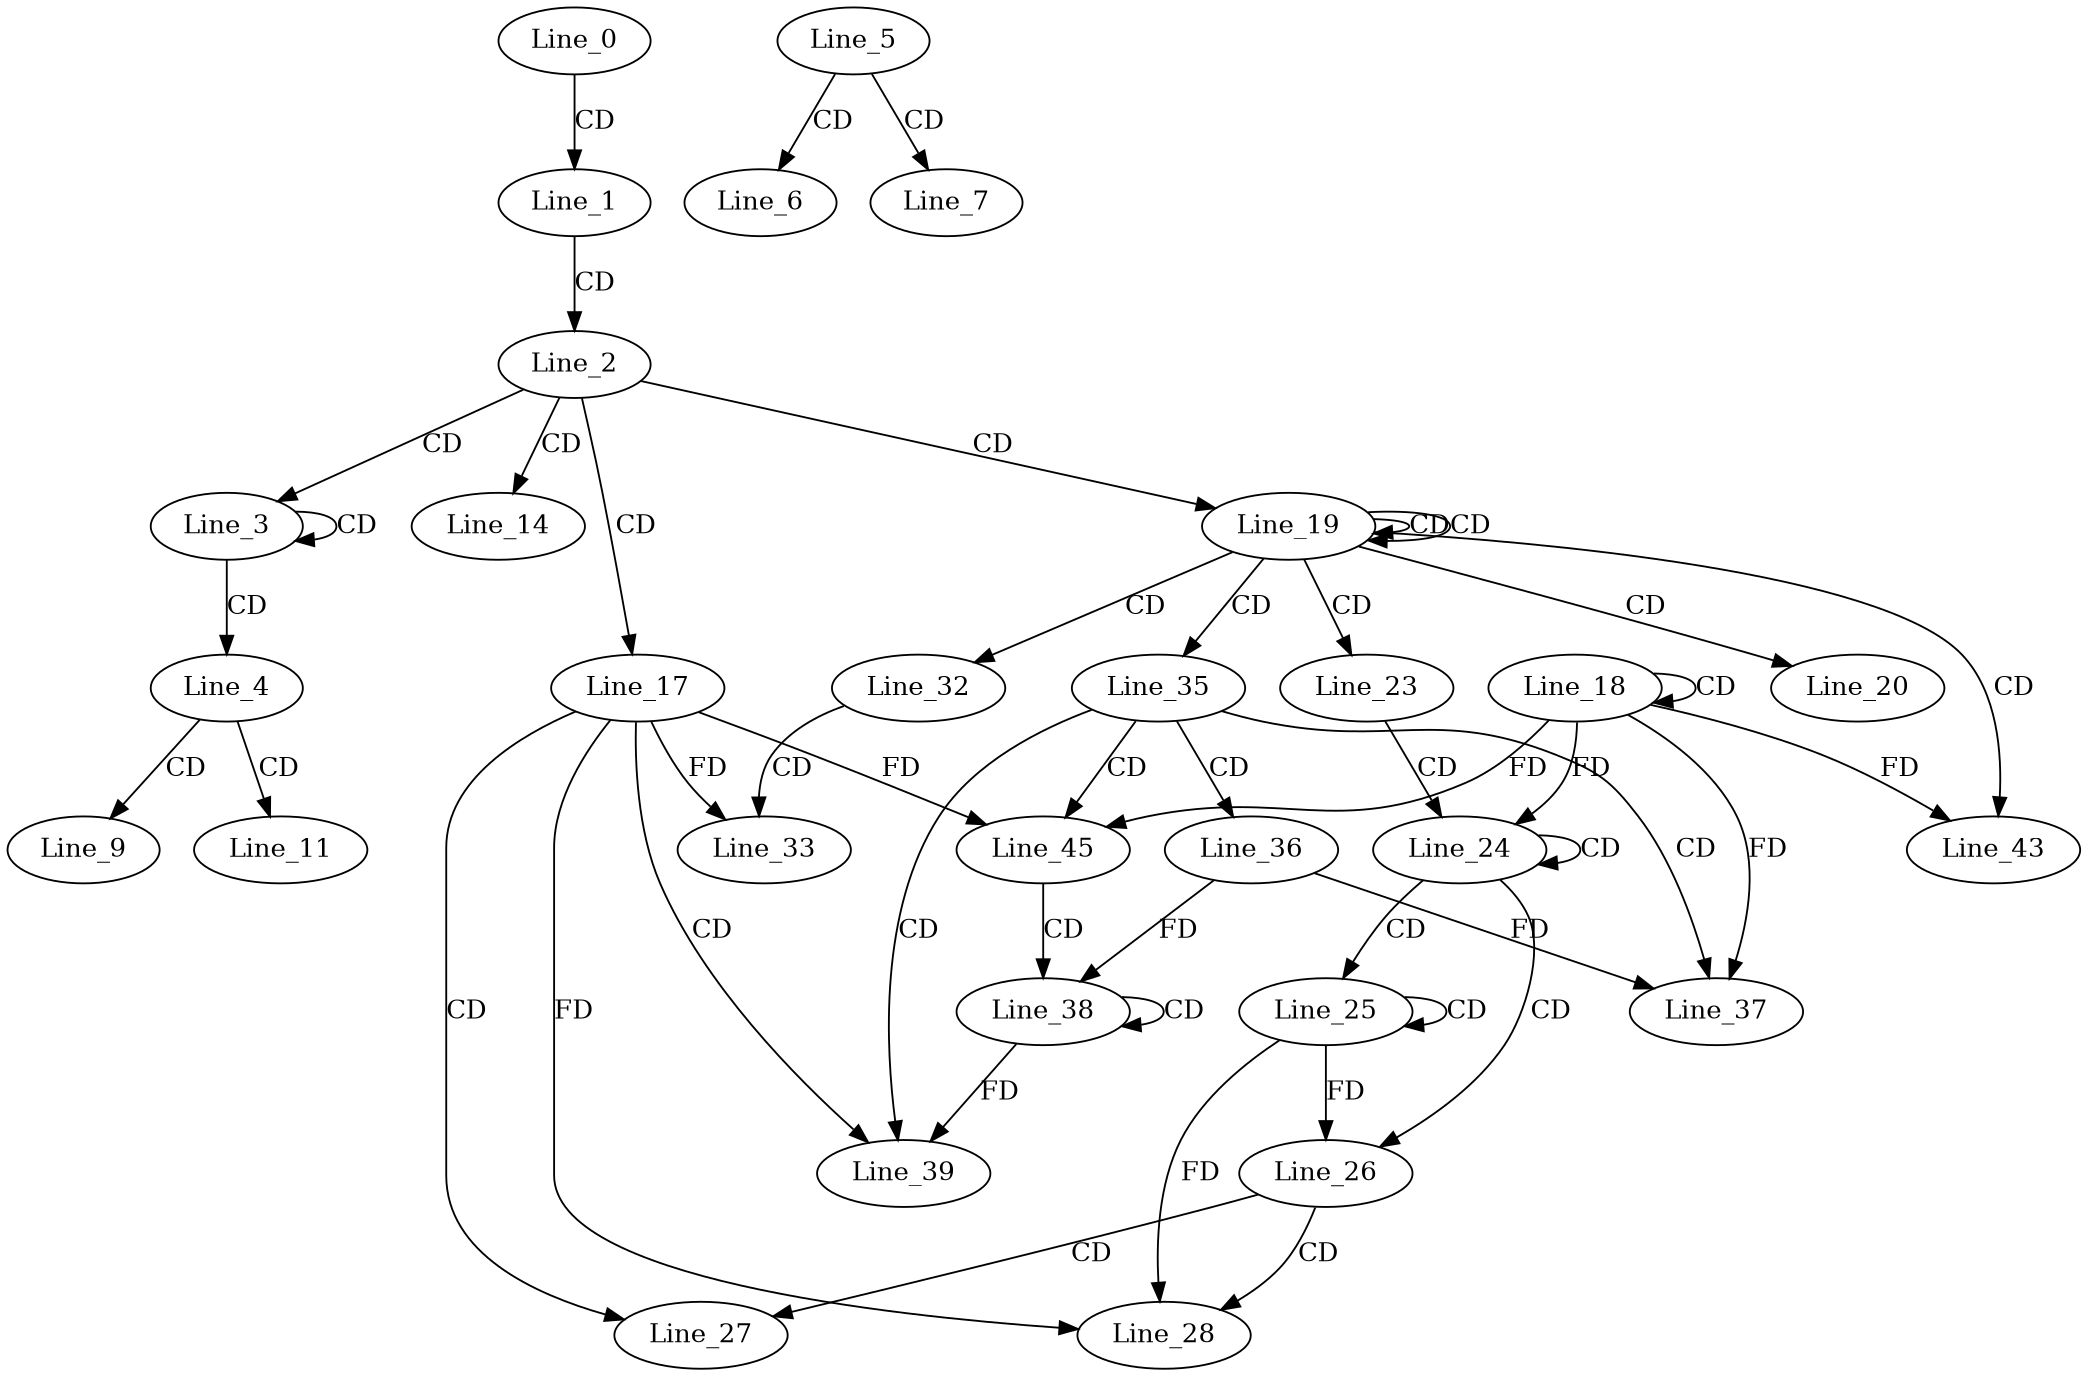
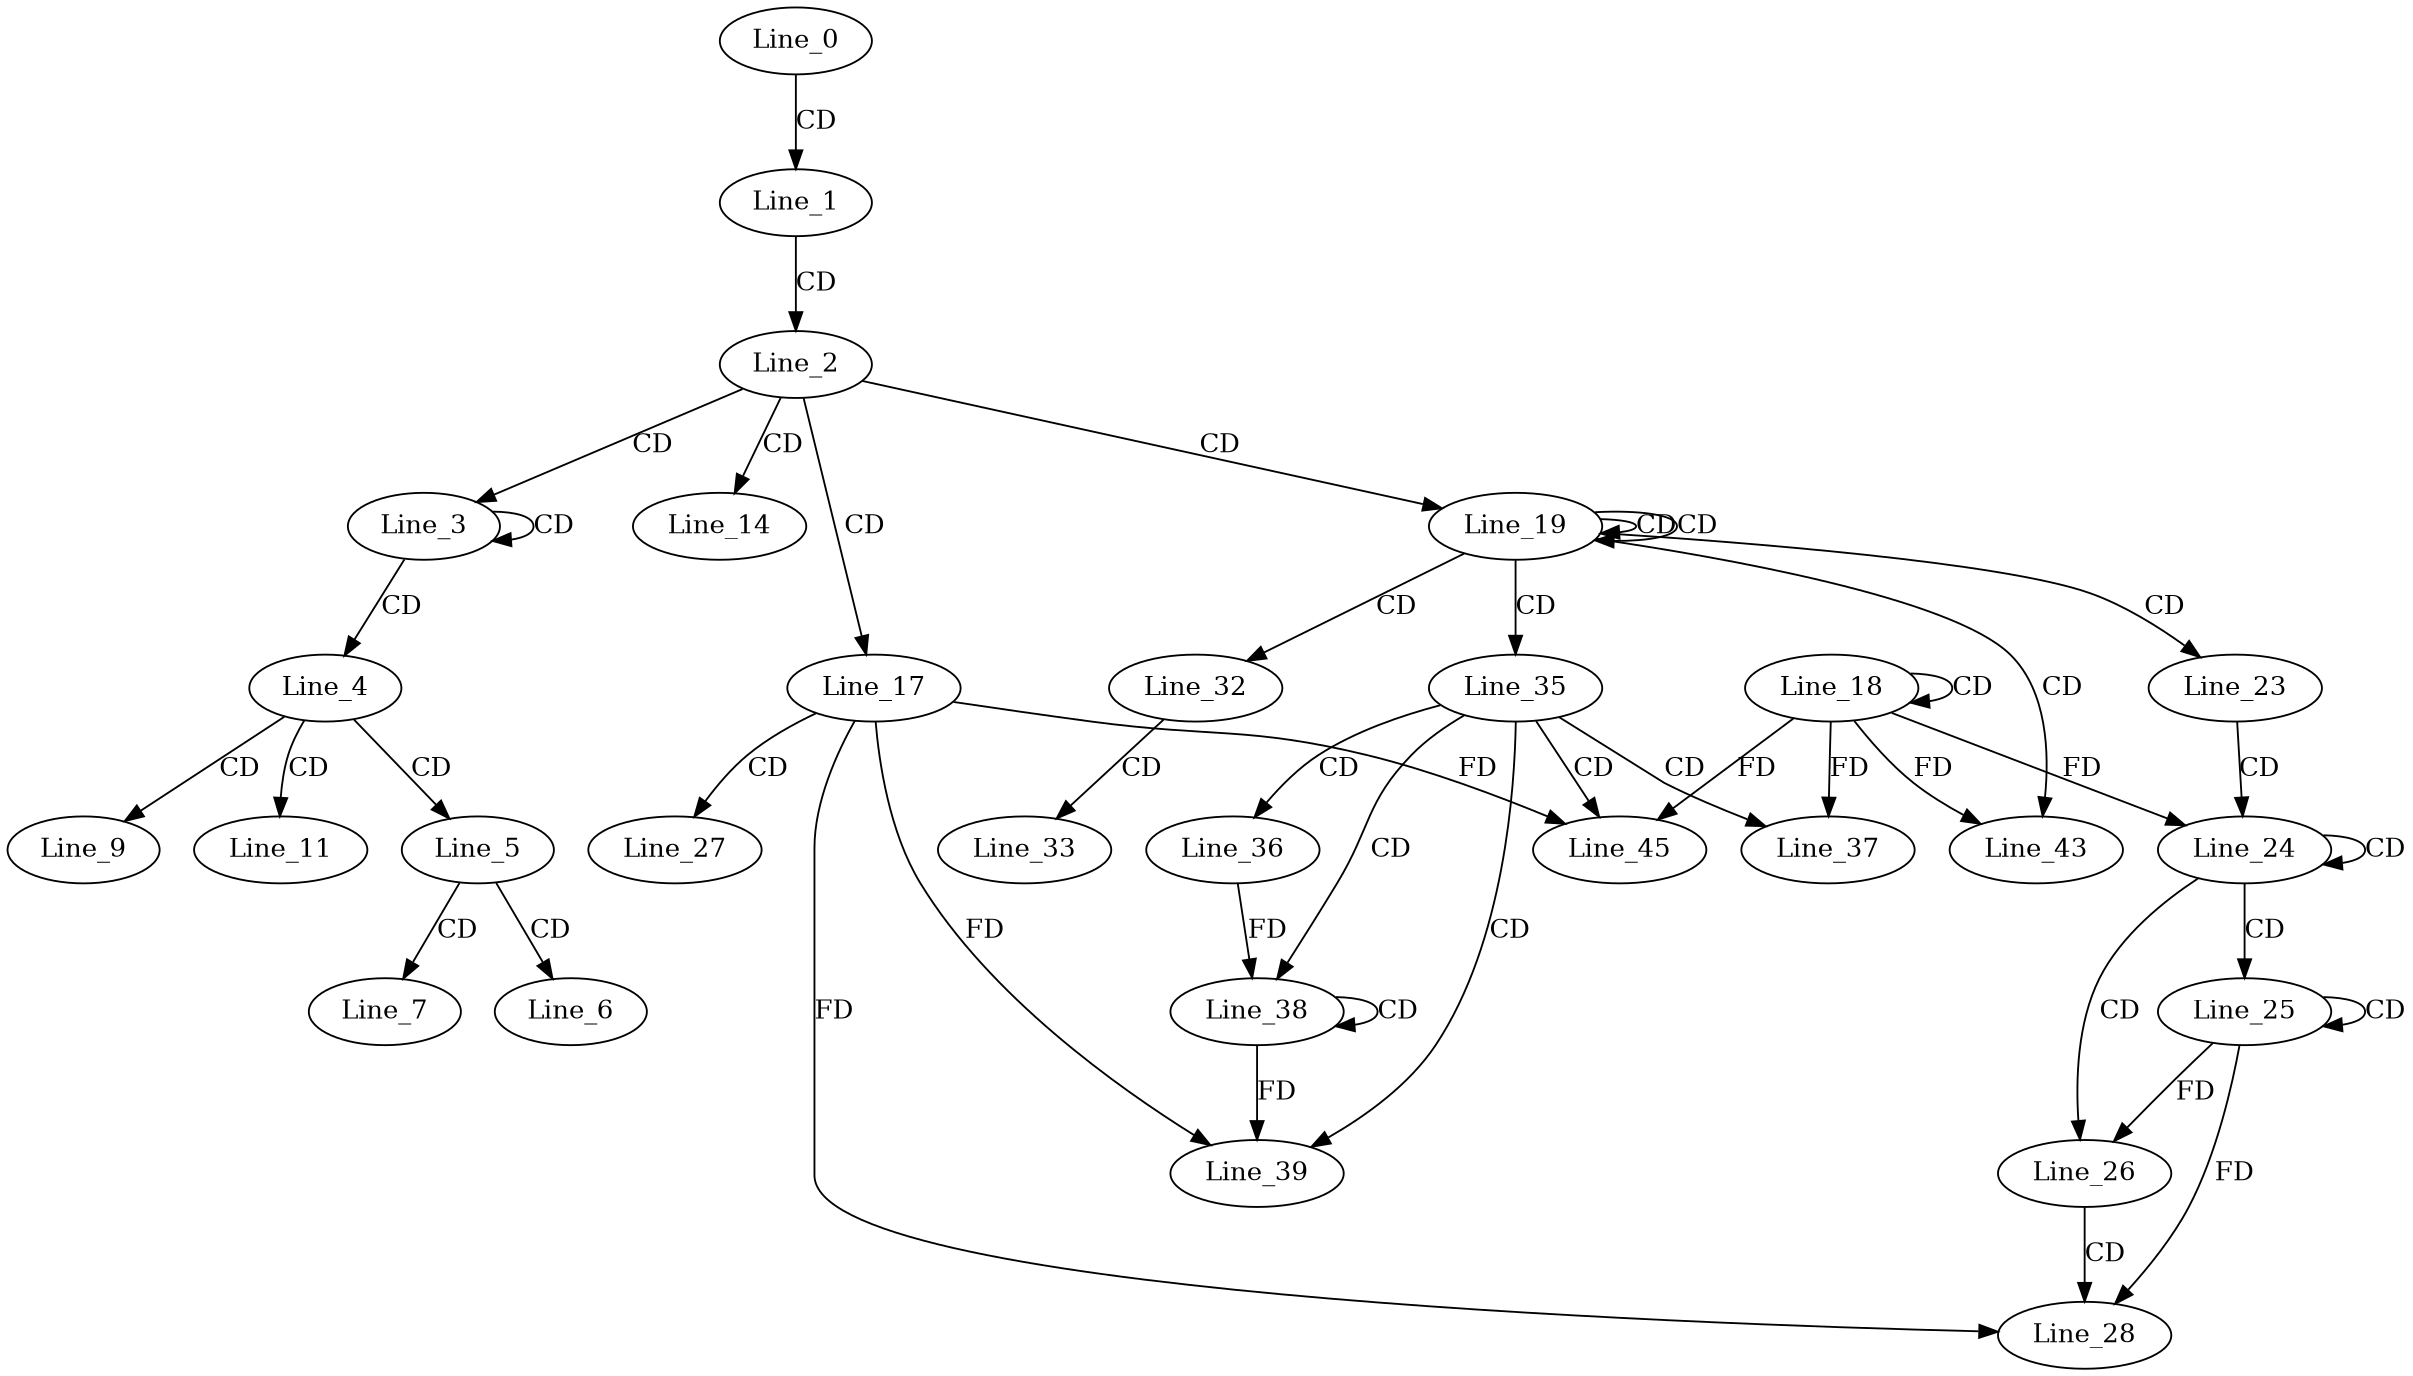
(1858, 688) -> none
none -> (395, 762)
(677, 767) -> none
(1043, 921) -> (1364, 829)
(1475, 928) -> none
(712, 931) -> (986, 931)
(1025, 1255) -> none
